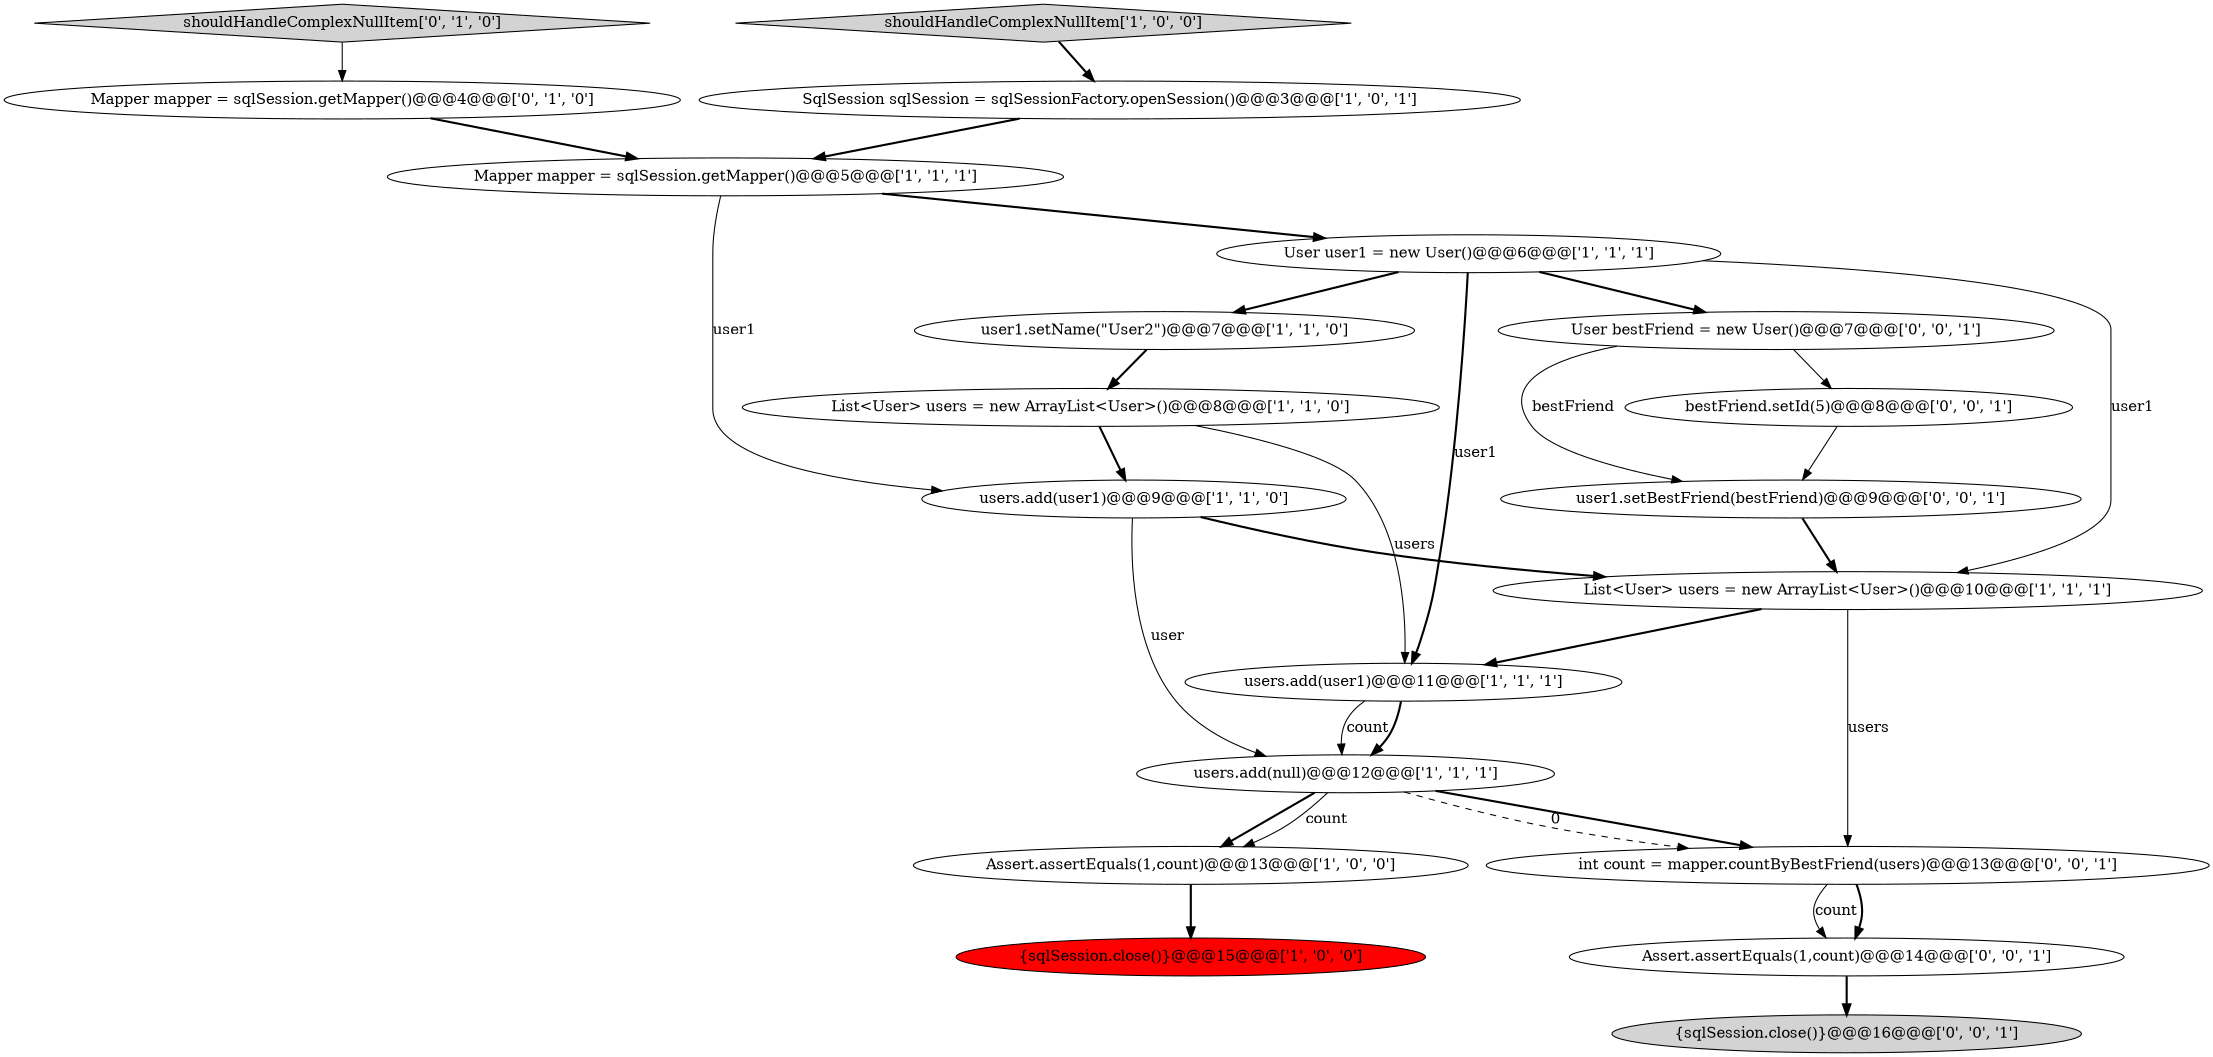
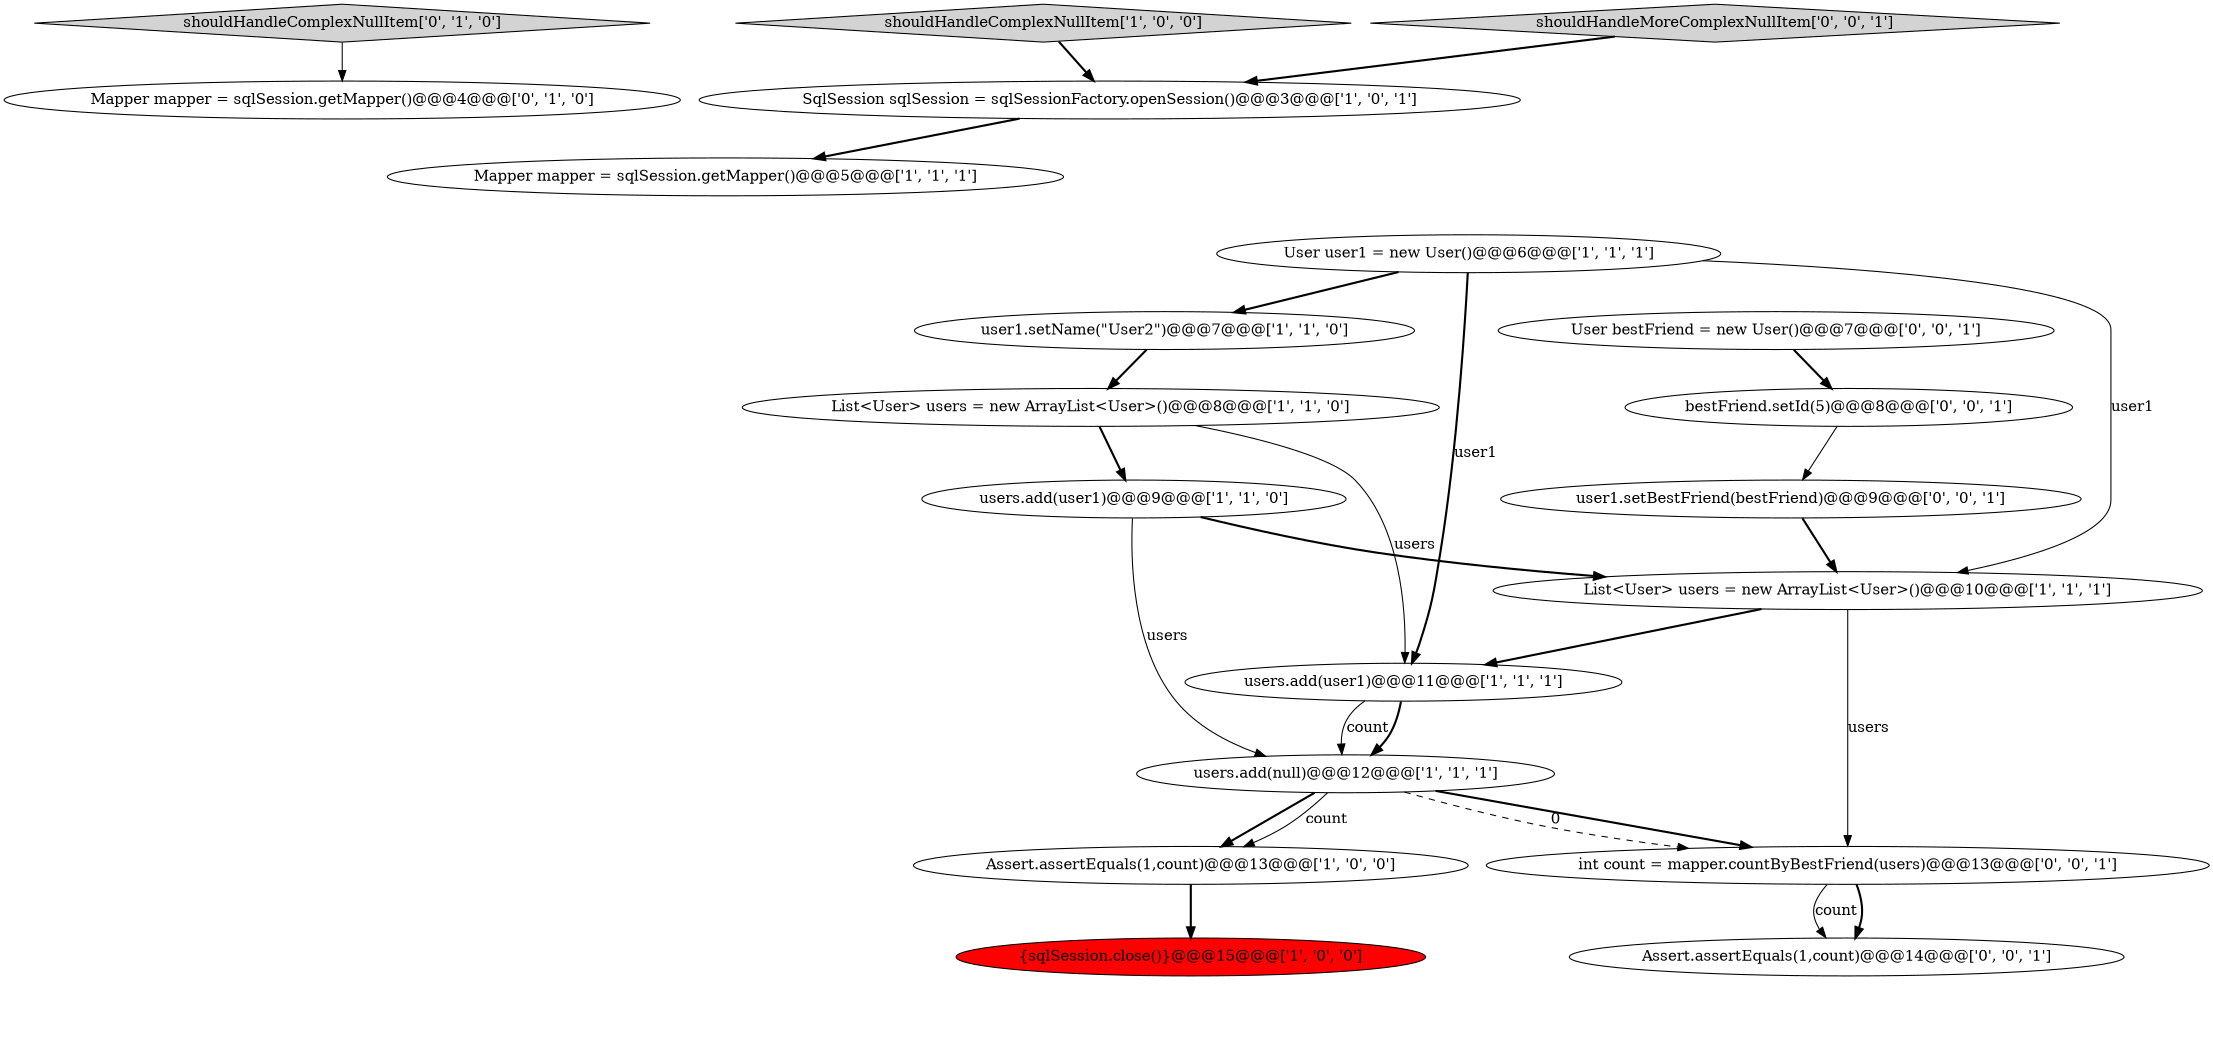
none -> (1715, 23)
(529, 137) -> none
(1098, 215) -> none
(1617, 291) -> none
(1809, 365) -> (1809, 365)
(717, 424) -> none
(1534, 429) -> none
(1168, 636) -> (1168, 636)
(1847, 1034) -> none
